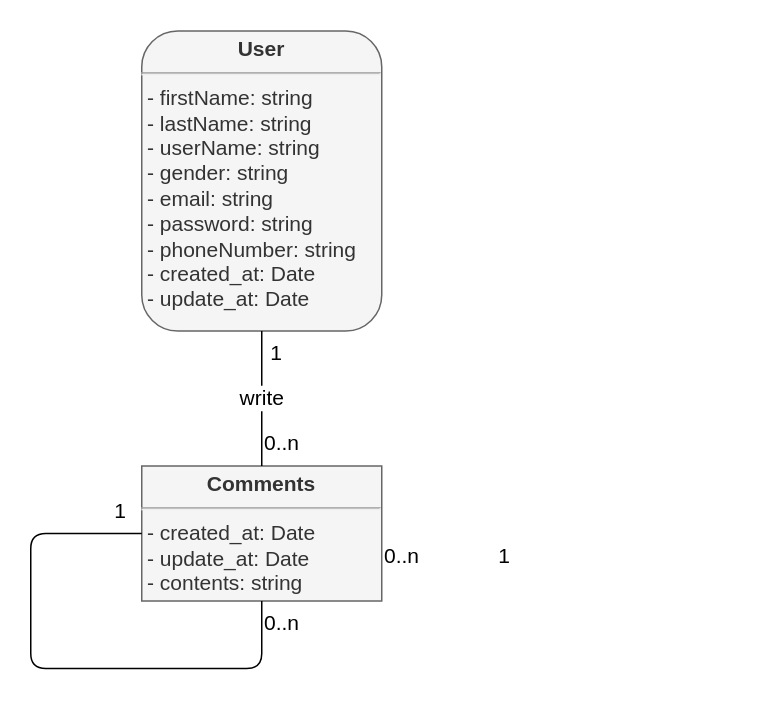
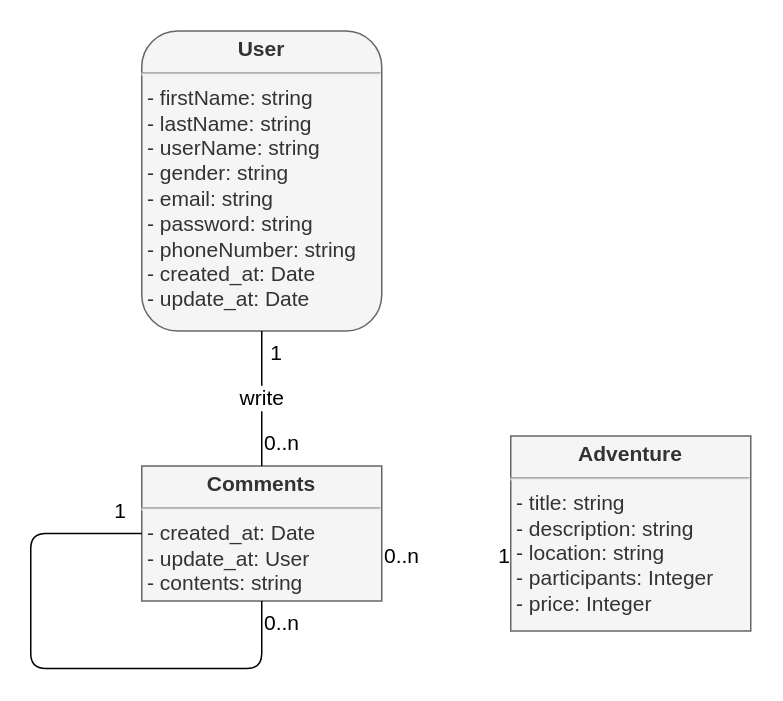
(239, 516) -> (239, 516)
none -> (631, 533)
